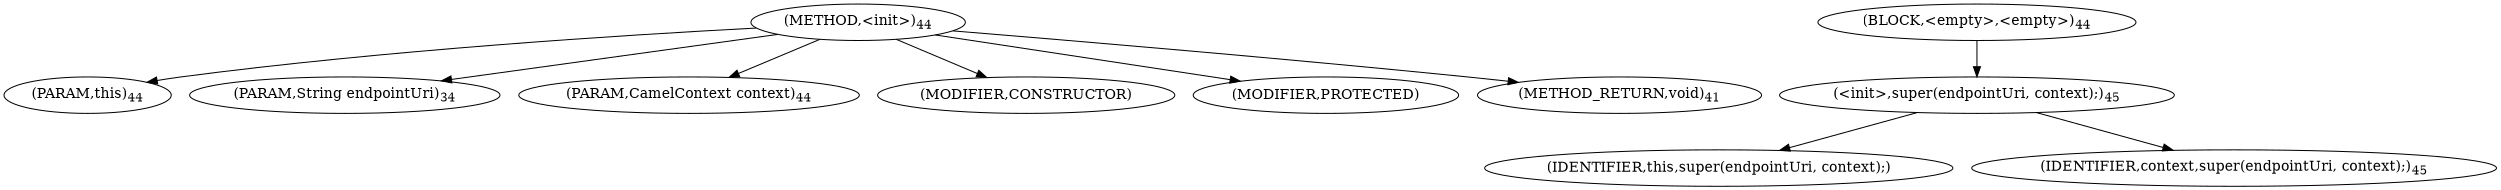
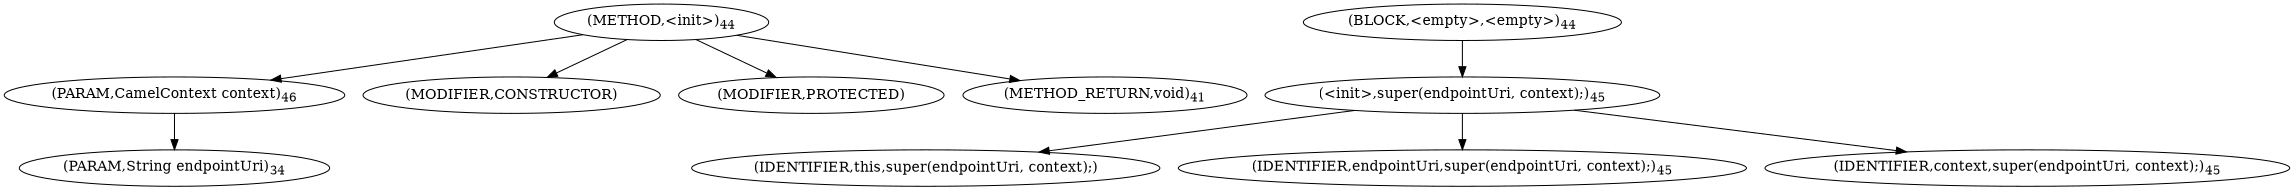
(615, 57) -> (174, 127)
(804, 94) -> (289, 94)
(88, 95) -> none
none -> (1462, 168)
